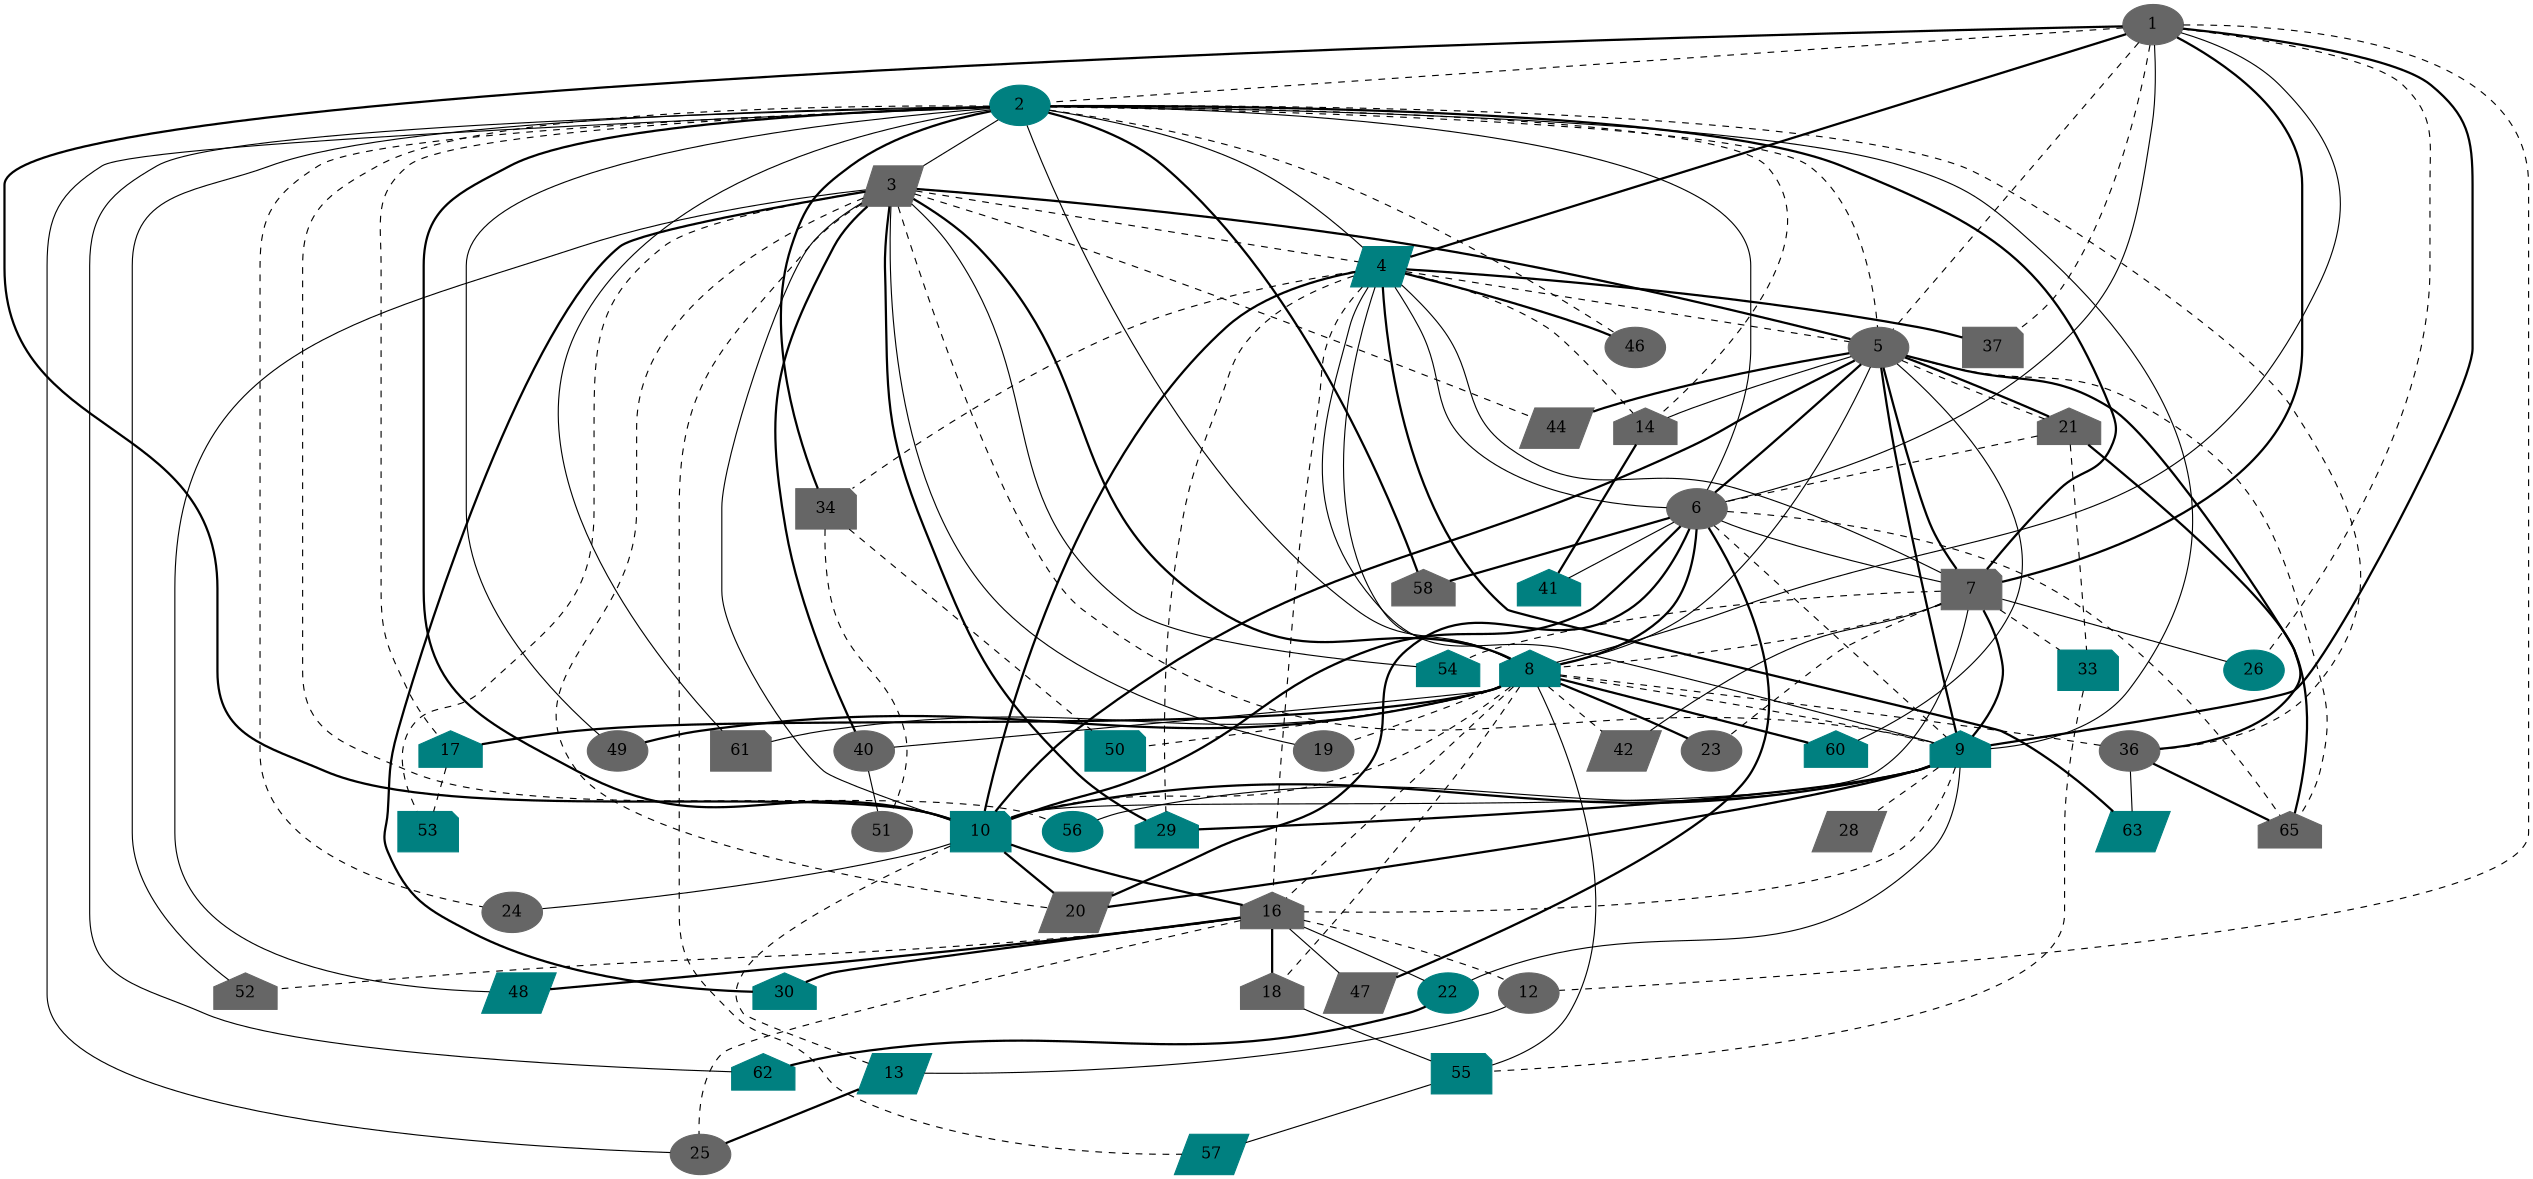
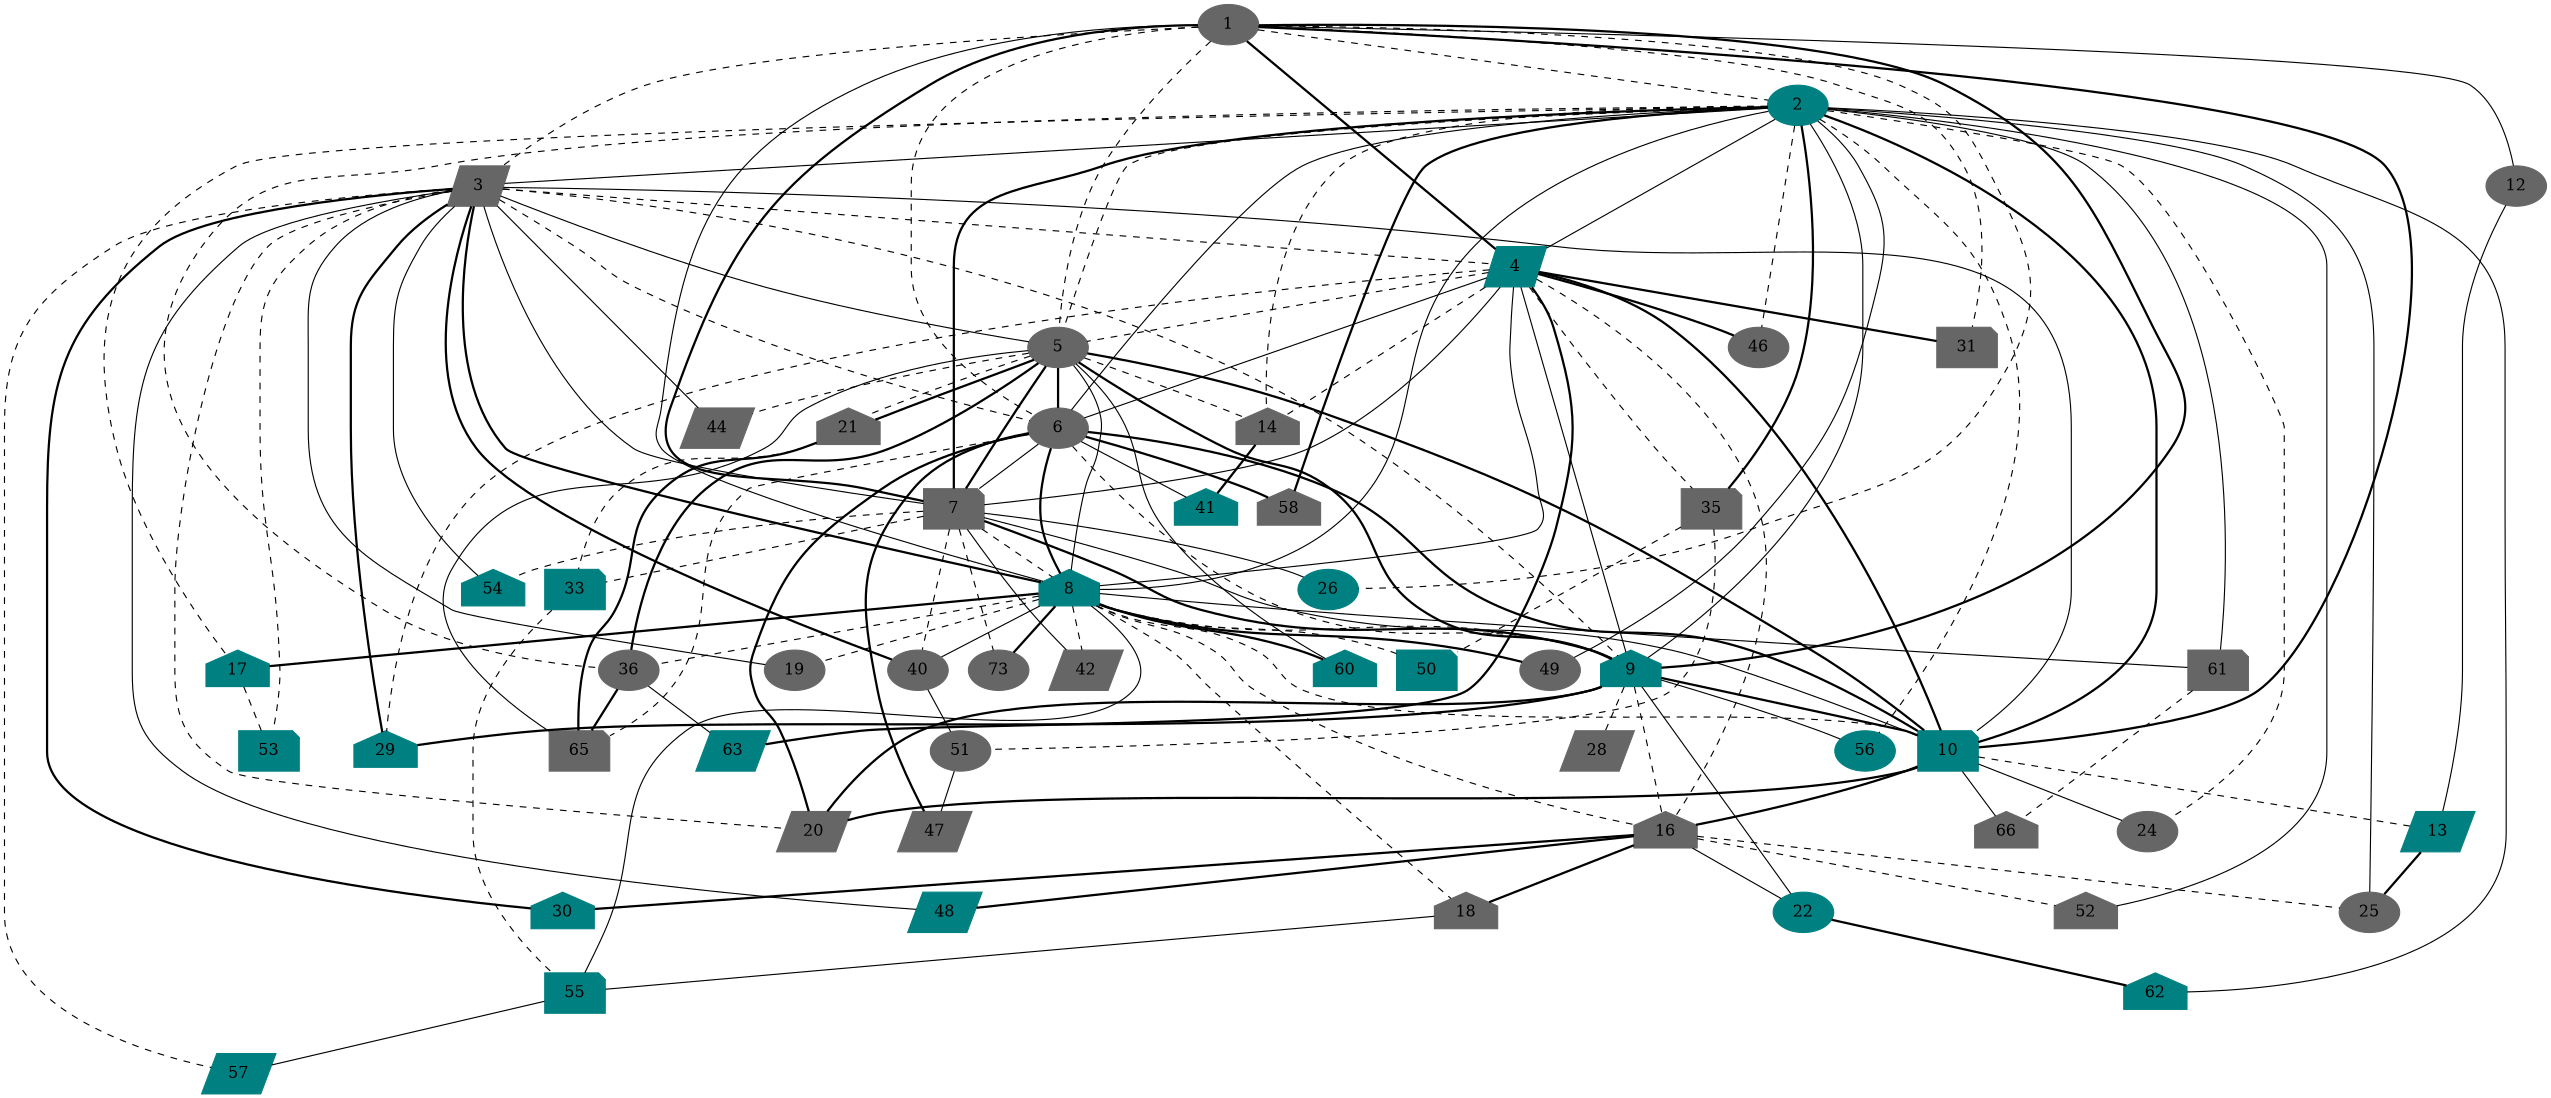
none -> (839, 53)
(1387, 241) -> (760, 286)
(1210, 294) -> (598, 307)
(1993, 347) -> (1967, 347)
(2041, 361) -> (919, 149)
(1720, 378) -> (890, 379)
(1759, 385) -> (1157, 384)
none -> (636, 450)
(2223, 465) -> (658, 480)
(1882, 469) -> (753, 337)
(826, 509) -> (1712, 509)
none -> (936, 590)
(1712, 751) -> (999, 670)
(2529, 798) -> (1912, 44)
none -> (2006, 832)
(2290, 832) -> (579, 751)
(1406, 946) -> none
(1317, 953) -> (948, 791)
